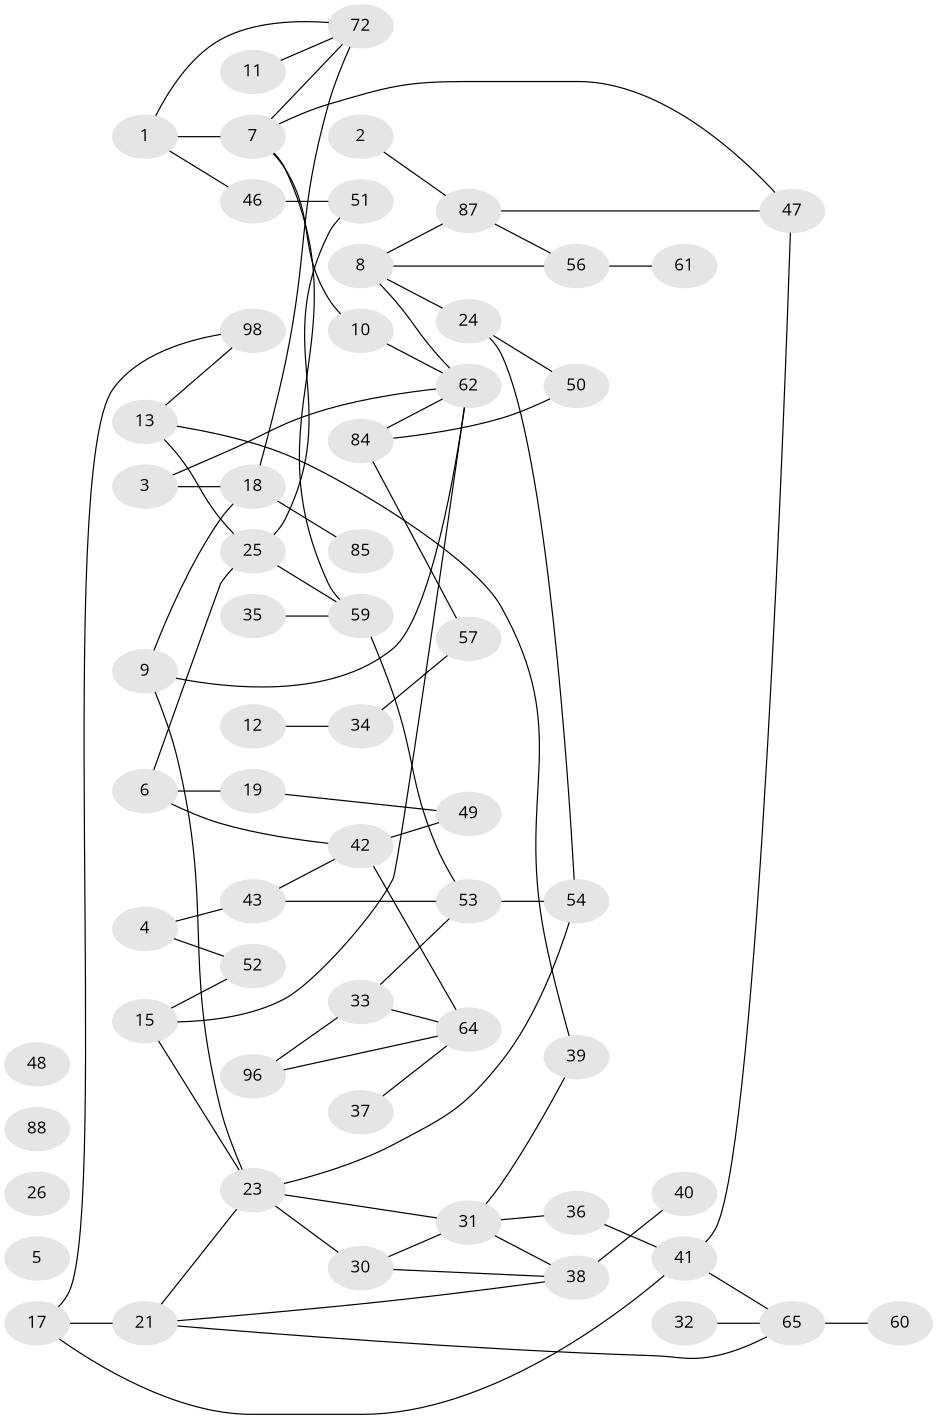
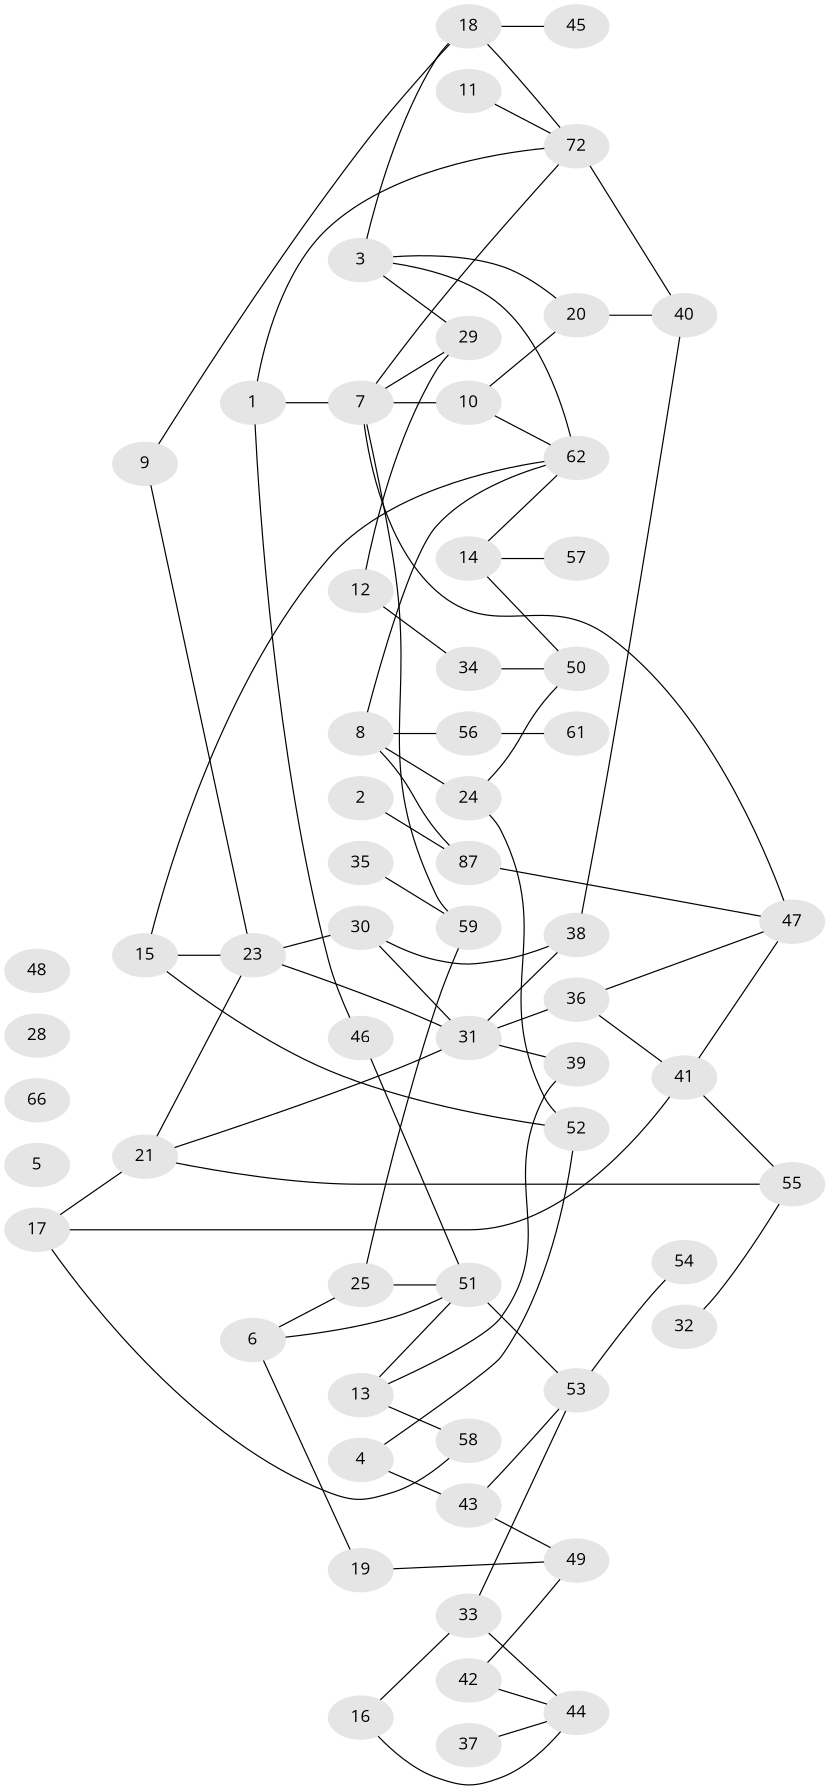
none -> (630, 231)
(523, 239) -> none
none -> (577, 315)
(253, 331) -> (469, 1441)
none -> (469, 338)
(361, 441) -> (469, 559)
(195, 479) -> (415, 1340)
(361, 551) -> (577, 26)
(551, 604) -> (523, 964)
(402, 637) -> none
(415, 683) -> (523, 669)
(407, 741) -> (523, 1338)
(248, 830) -> (366, 1324)
(307, 874) -> (523, 1533)
none -> (685, 961)
(469, 1030) -> (577, 1713)
(253, 1076) -> (361, 1718)
(468, 1098) -> none
(37, 1129) -> (37, 1036)
(37, 1194) -> (37, 1100)
(361, 1304) -> (309, 1102)
(792, 1323) -> (792, 1184)
(900, 1323) -> none
